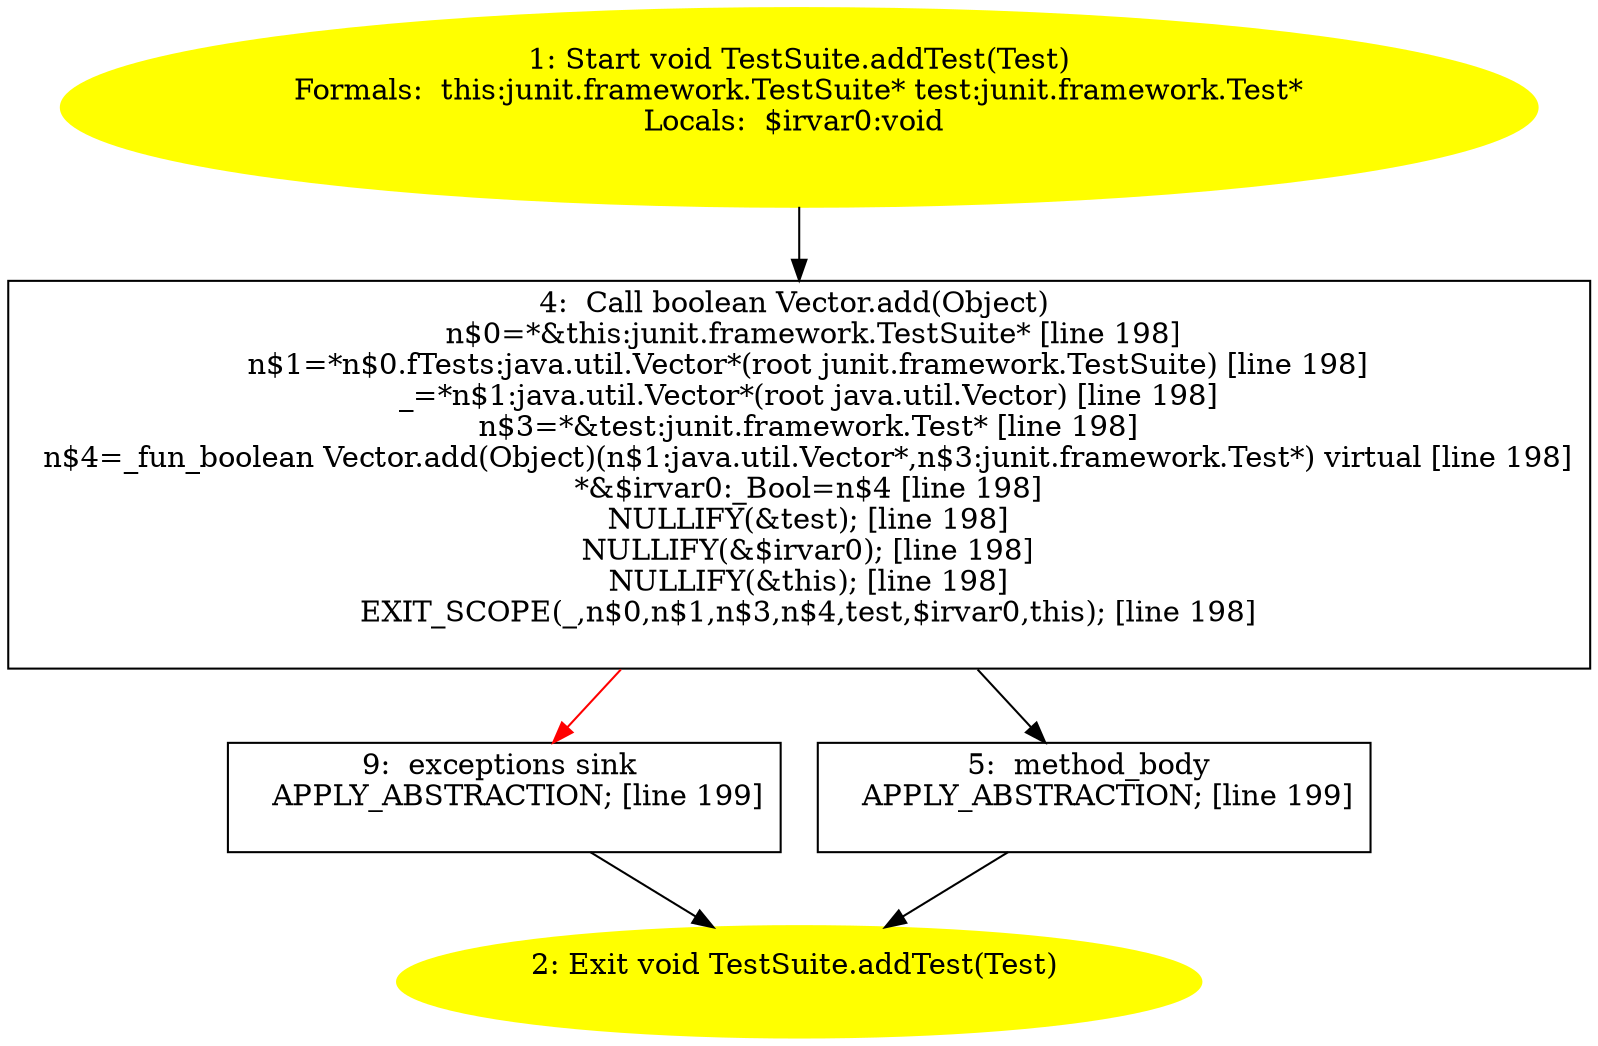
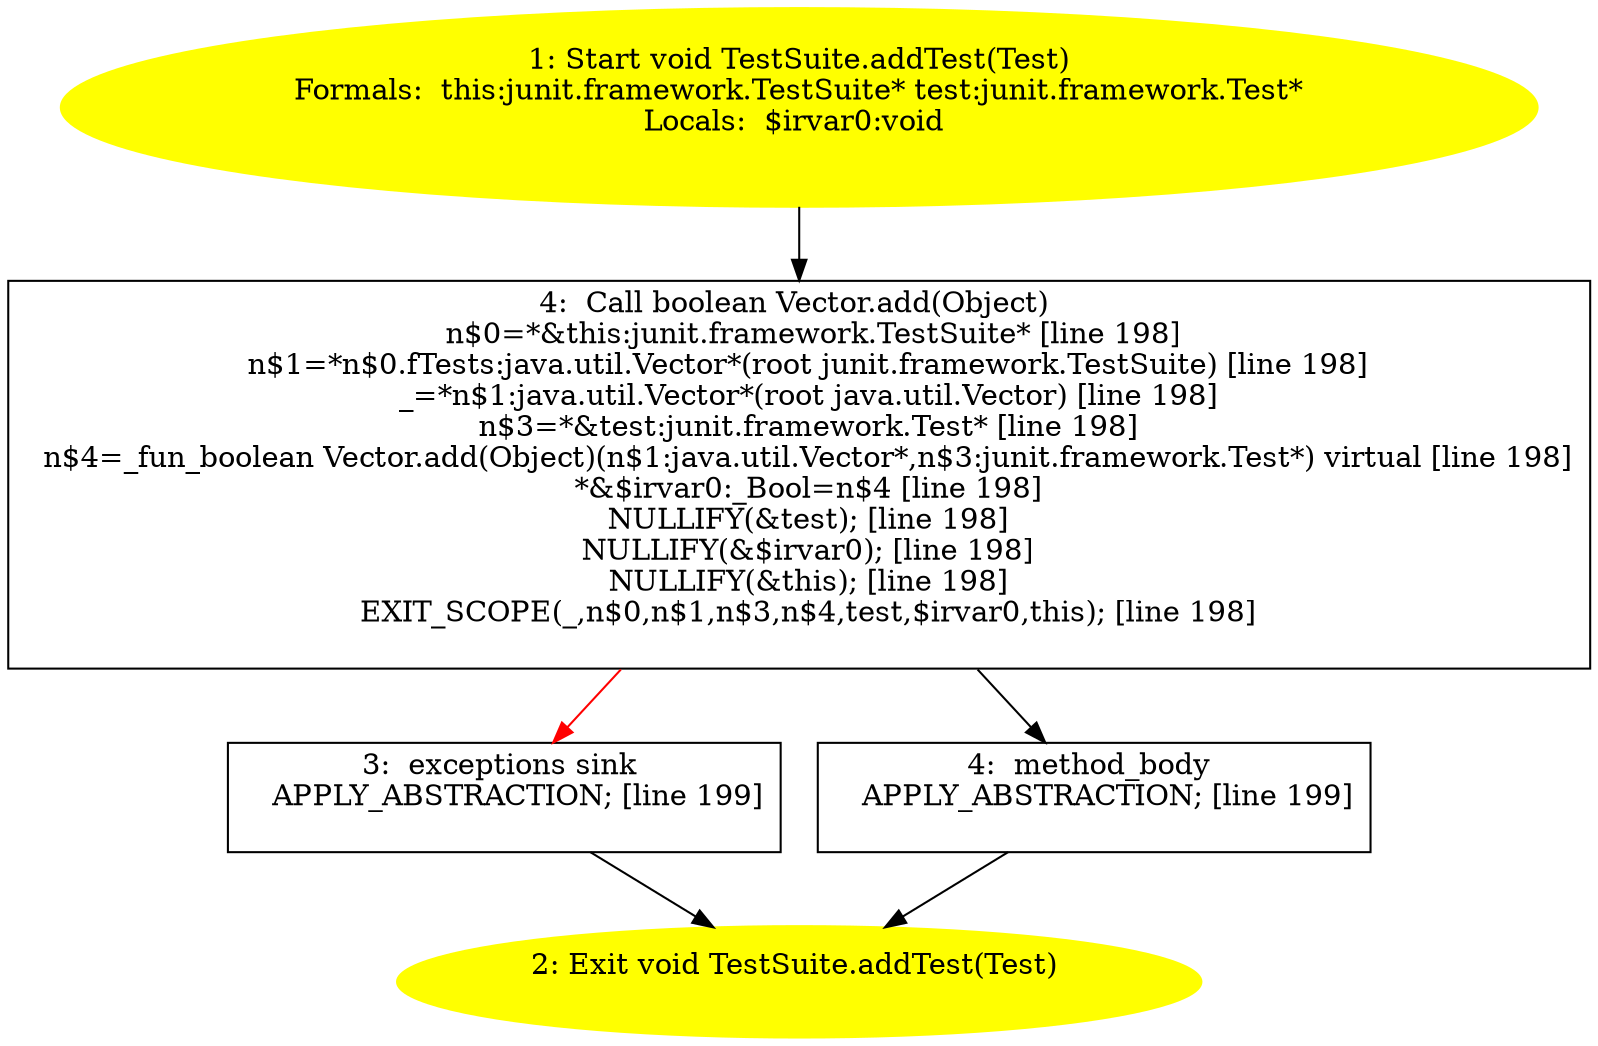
(504, 798) -> (504, 798)
(1094, 798) -> (1094, 798)
